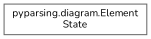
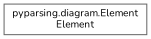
(75, 19) -> (75, 19)
